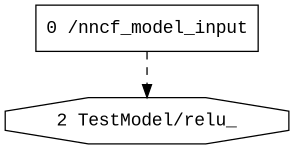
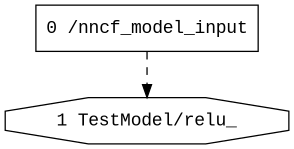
(147, 121) -> (147, 121)
